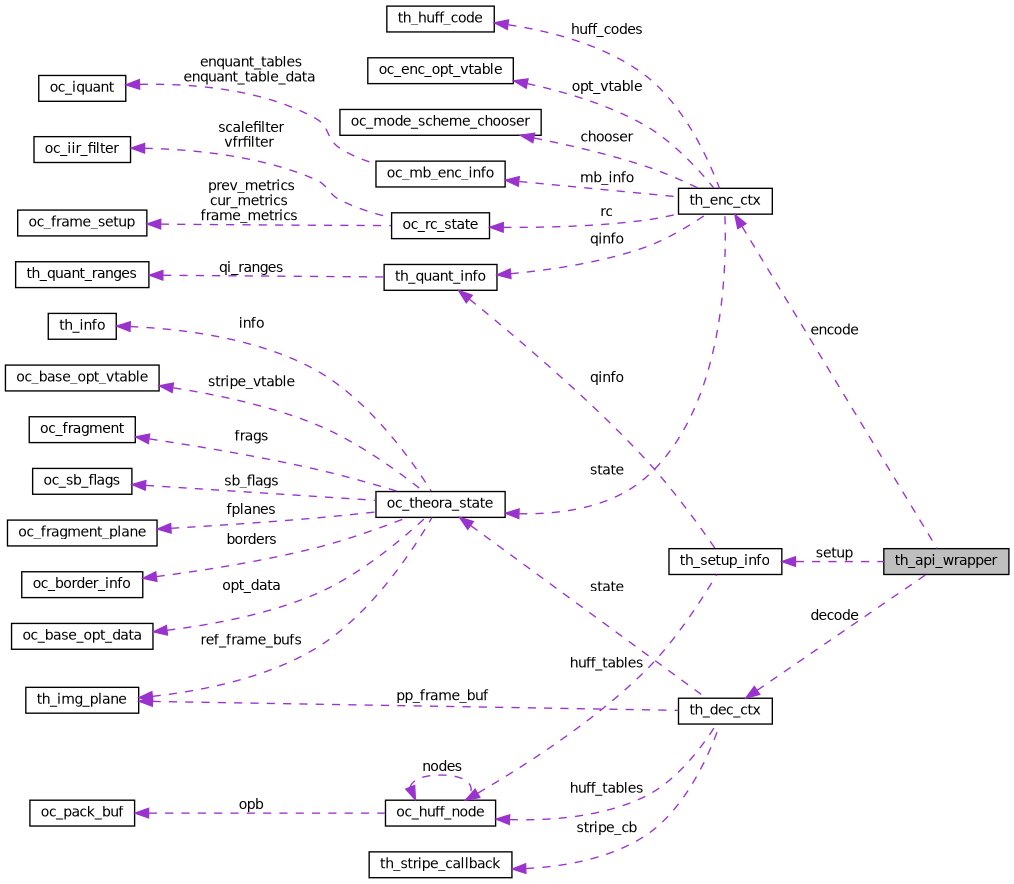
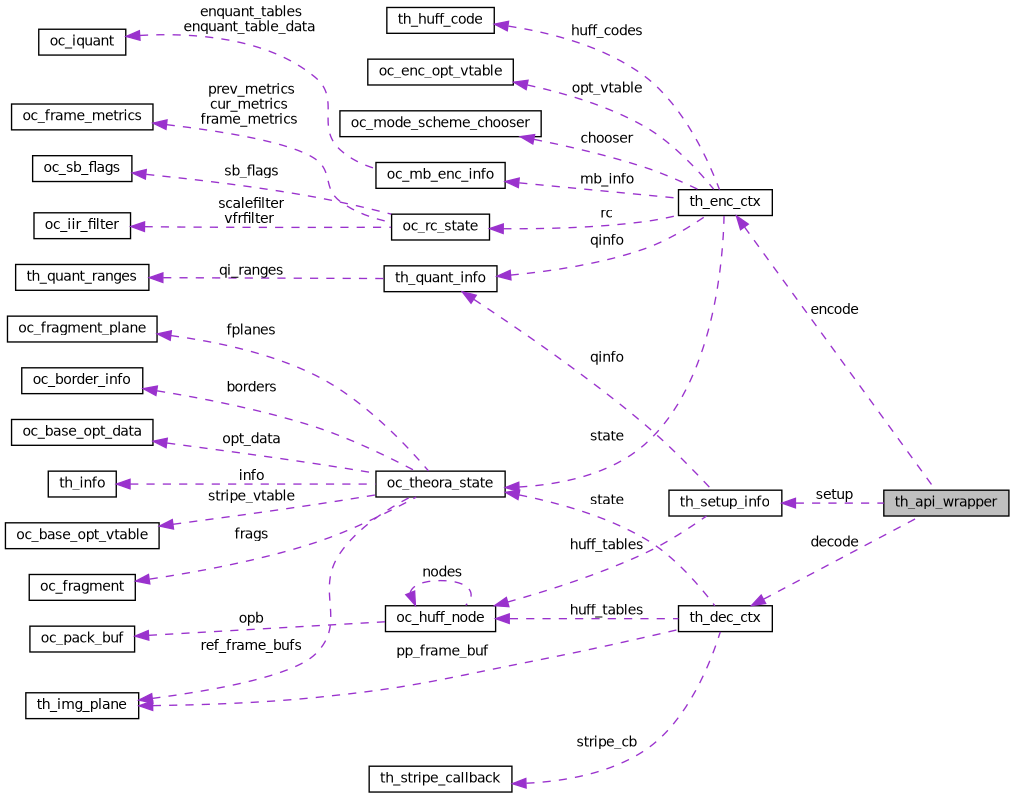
(82, 223) -> (82, 117)
(261, 493) -> (270, 190)
